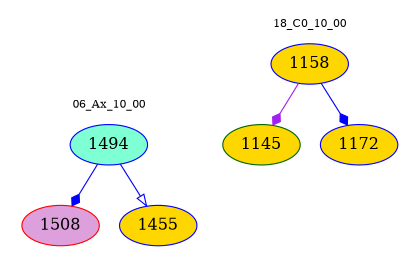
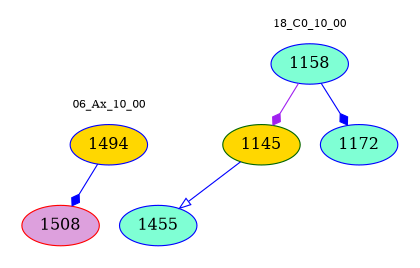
(310, 64) -> (310, 64)
(109, 145) -> (109, 145)
(359, 145) -> (359, 145)
(130, 180) -> (215, 181)
(158, 226) -> (158, 226)
